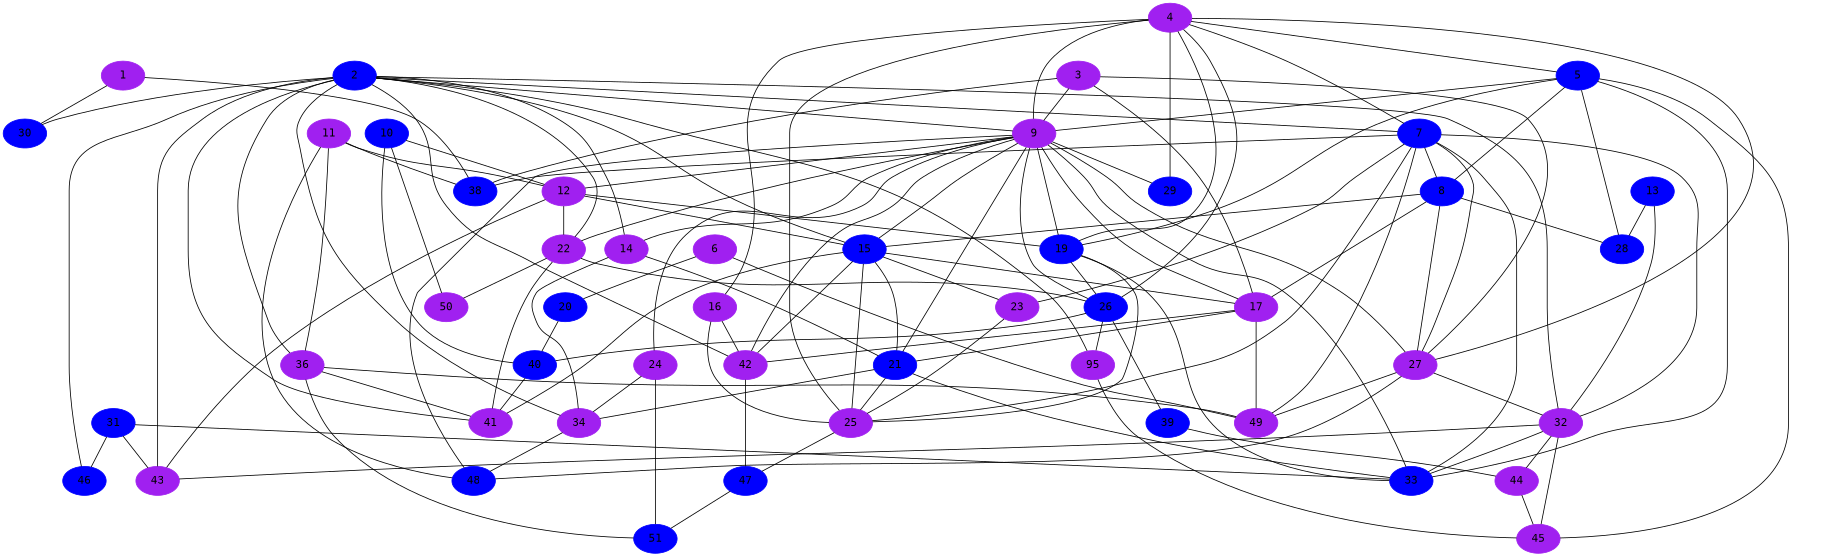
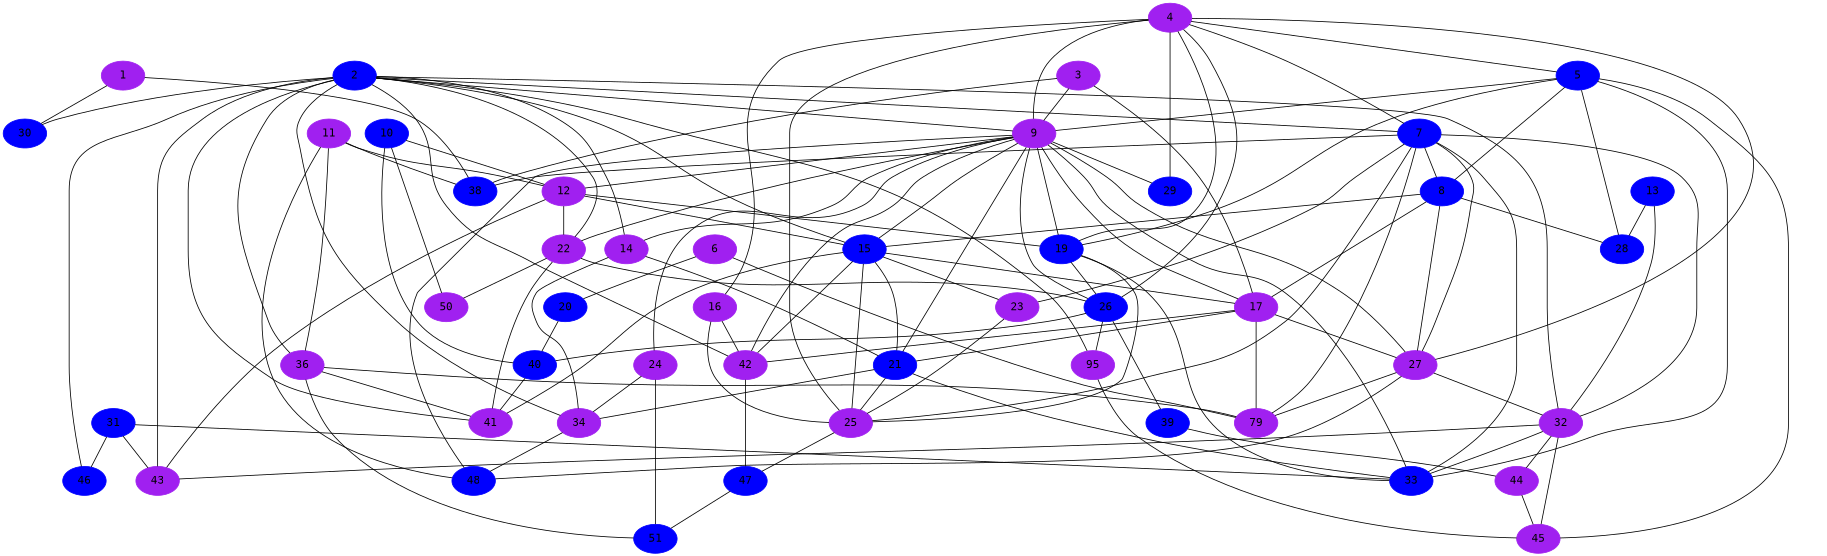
(1437, 96) -> (1345, 339)
(1256, 423) -> (1256, 423)
